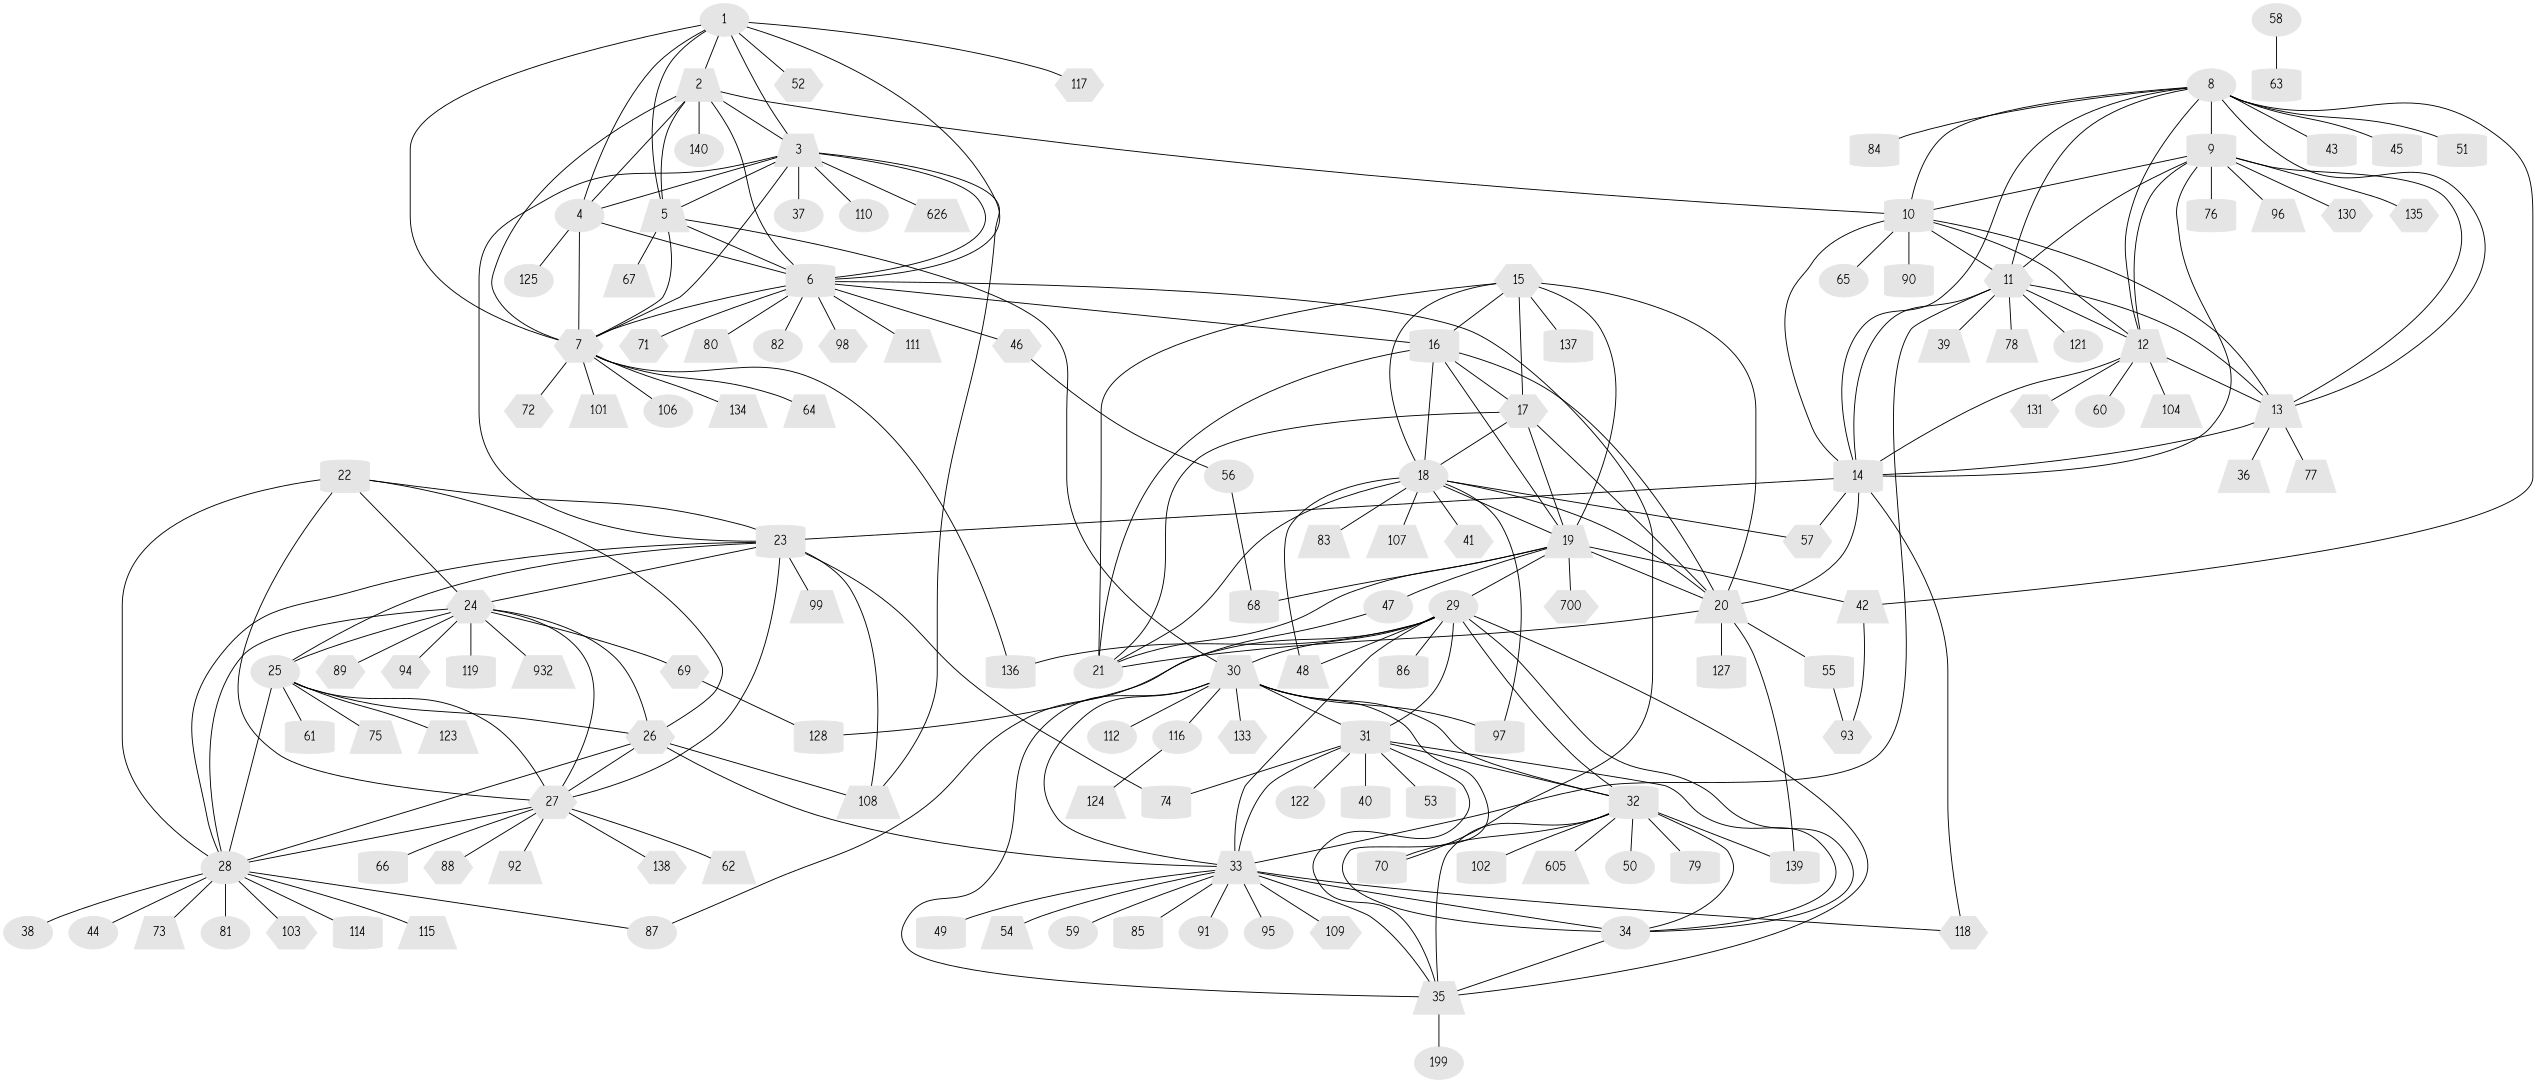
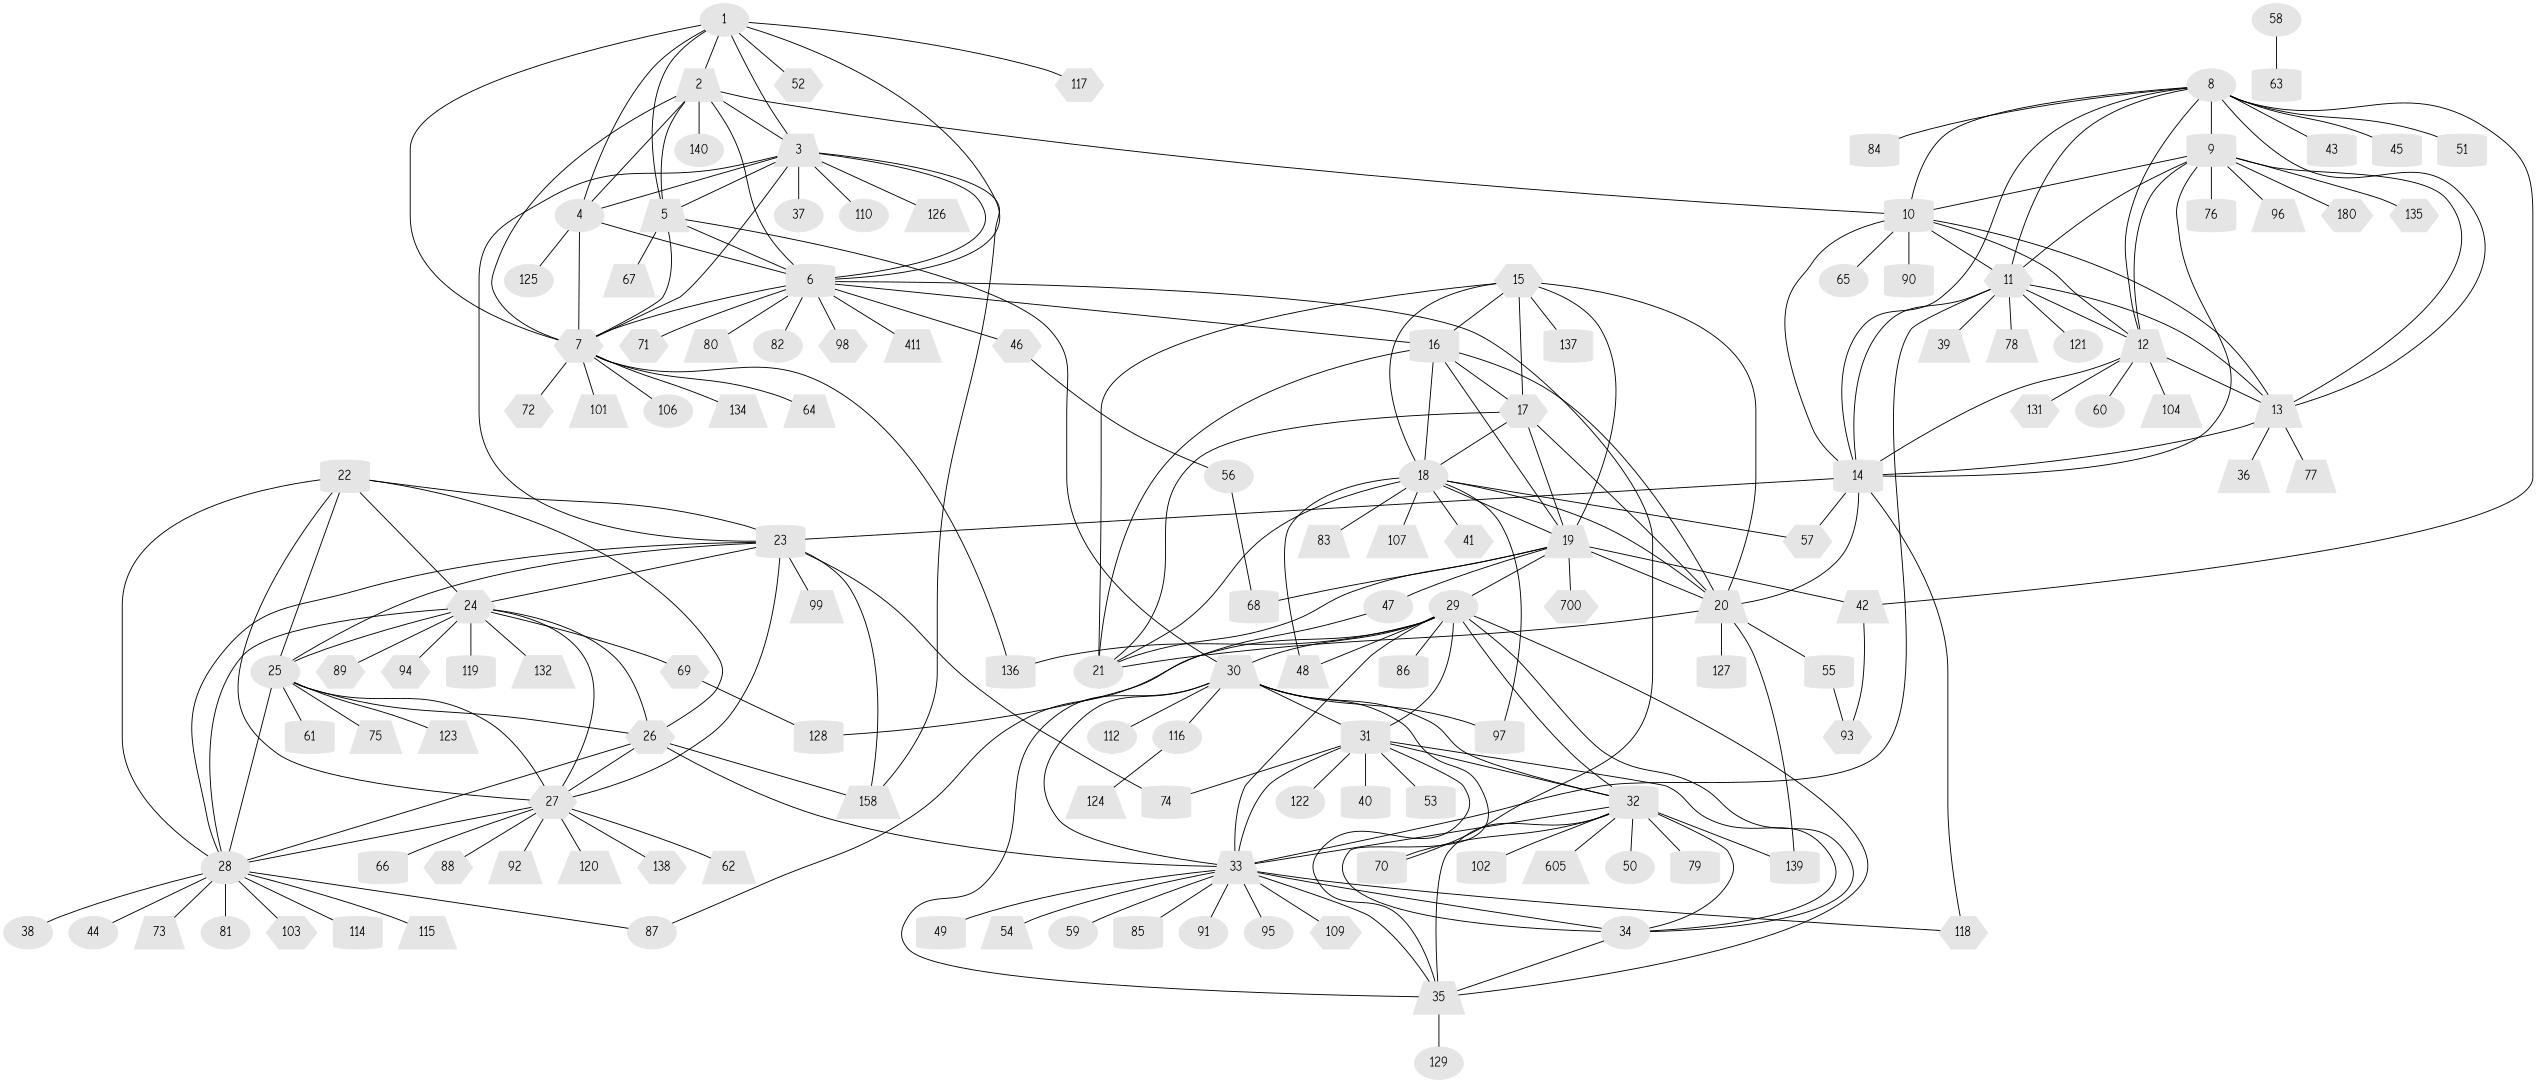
(937, 216) -> (937, 216)
(2347, 216) -> (2347, 216)
(913, 346) -> (913, 346)
none -> (310, 574)
(543, 672) -> (543, 672)
(1242, 737) -> none
(868, 802) -> (868, 802)
none -> (1458, 831)
none -> (590, 868)
(1439, 1063) -> (1439, 1063)
